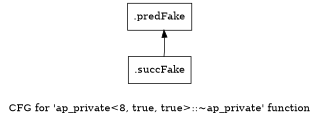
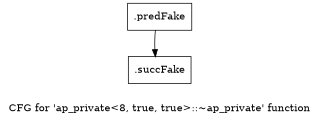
(165, 47) -> (155, 40)
